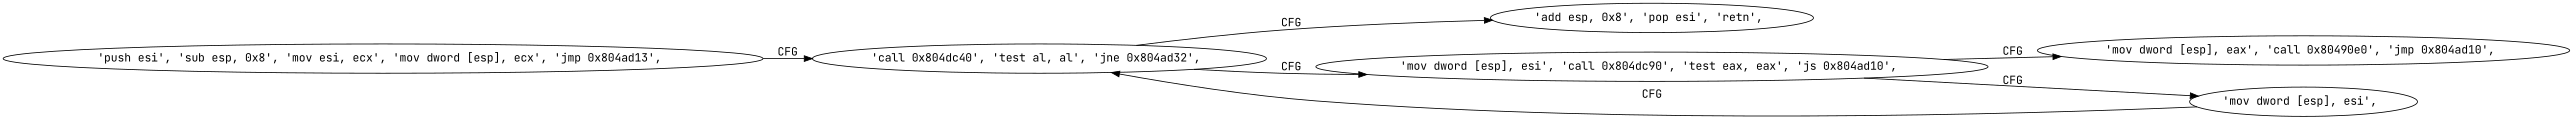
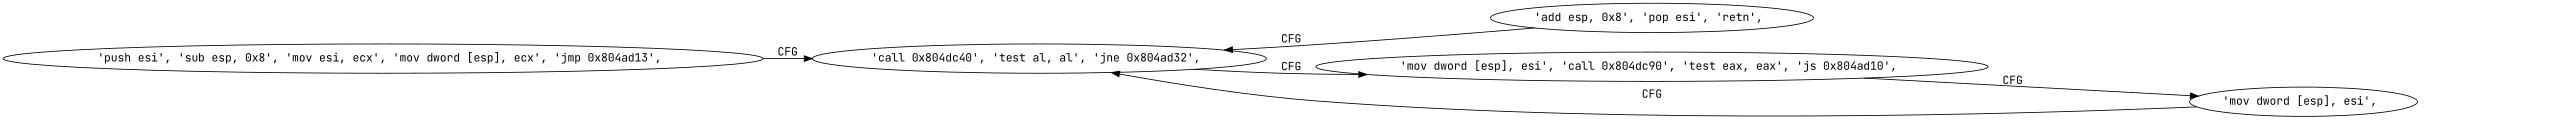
(1310, 28) -> (1384, 40)
(2304, 50) -> none
